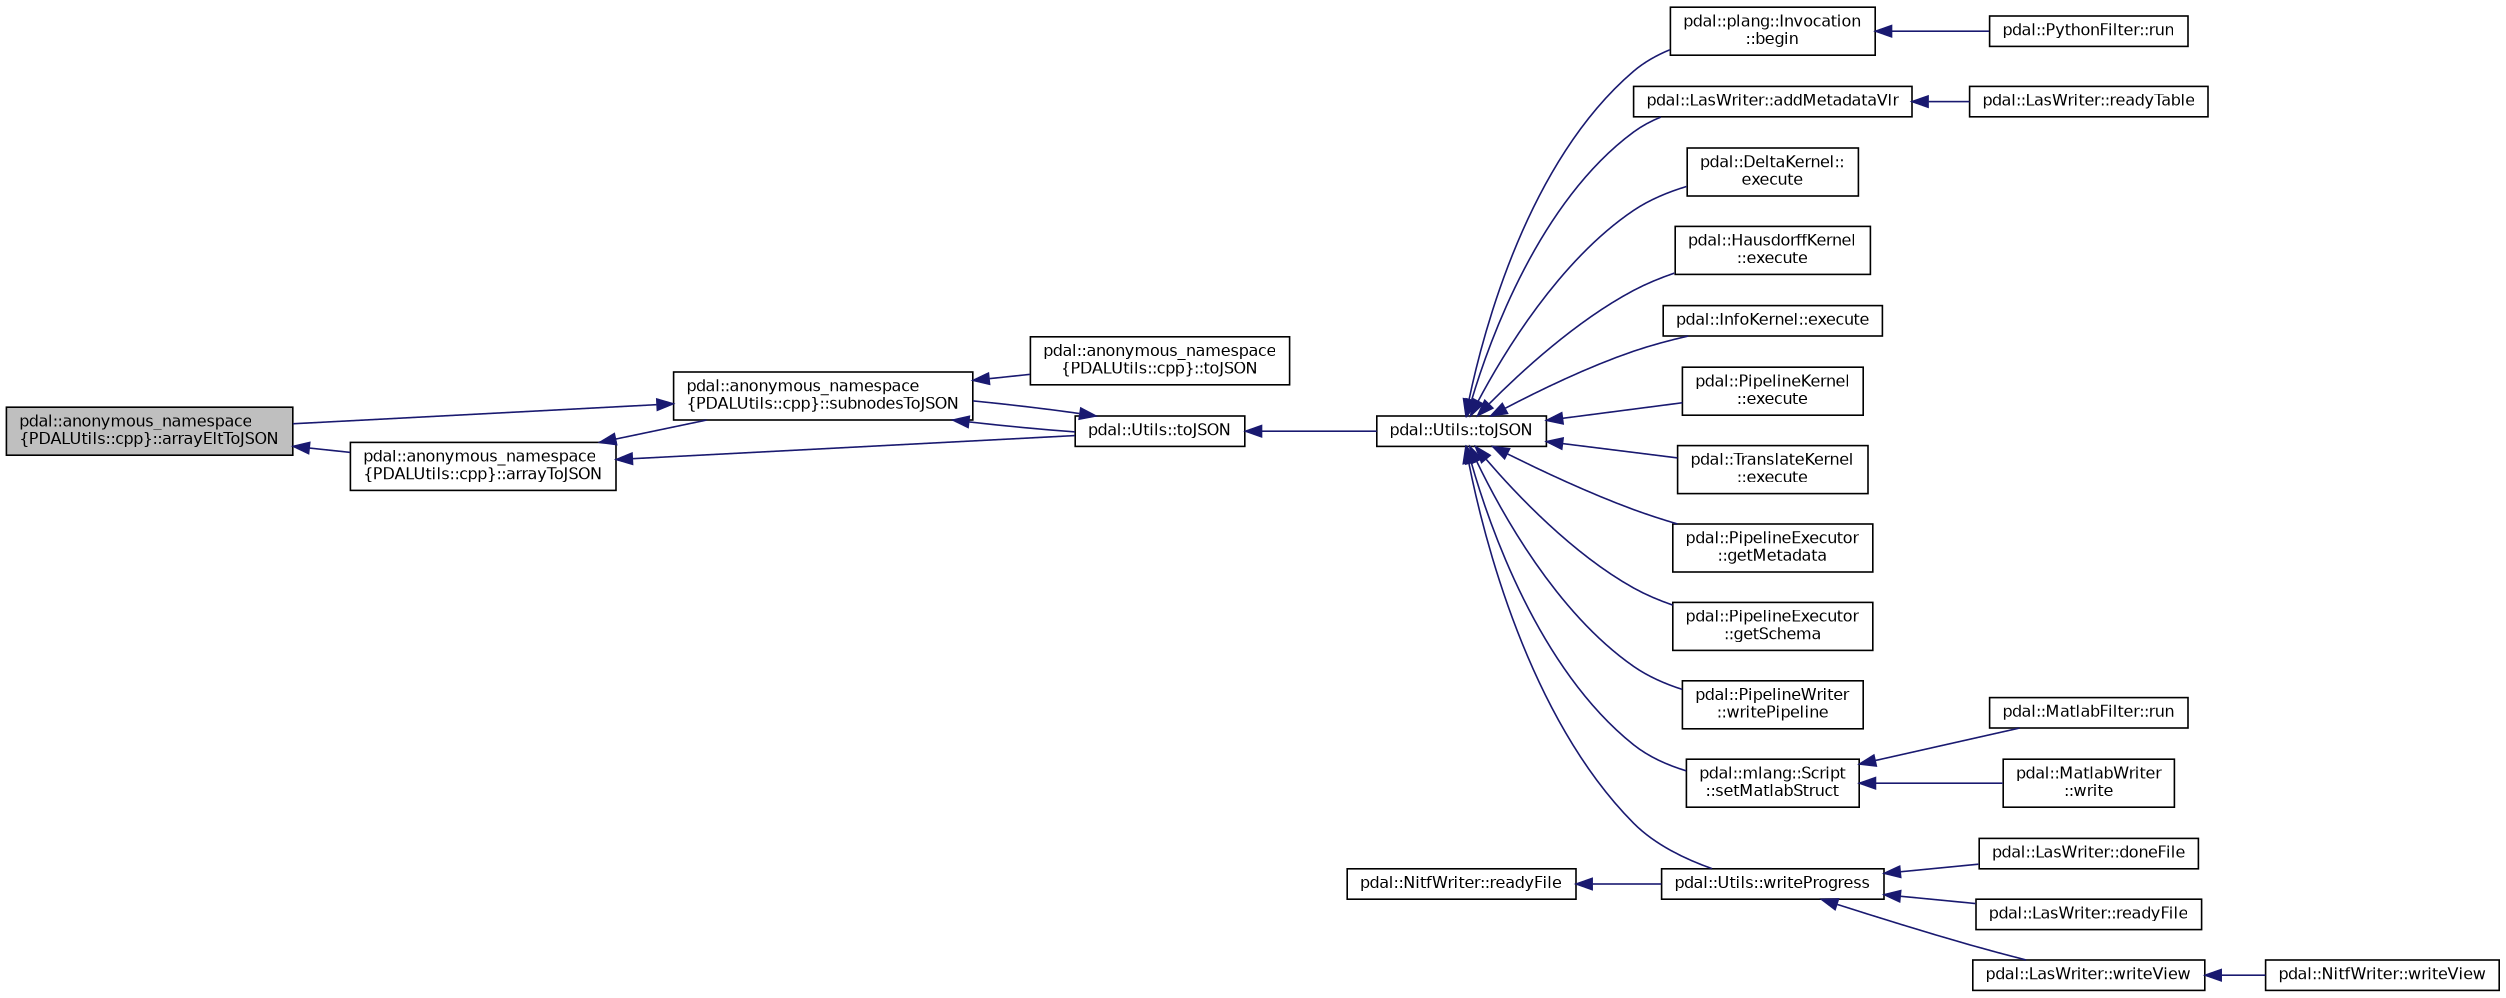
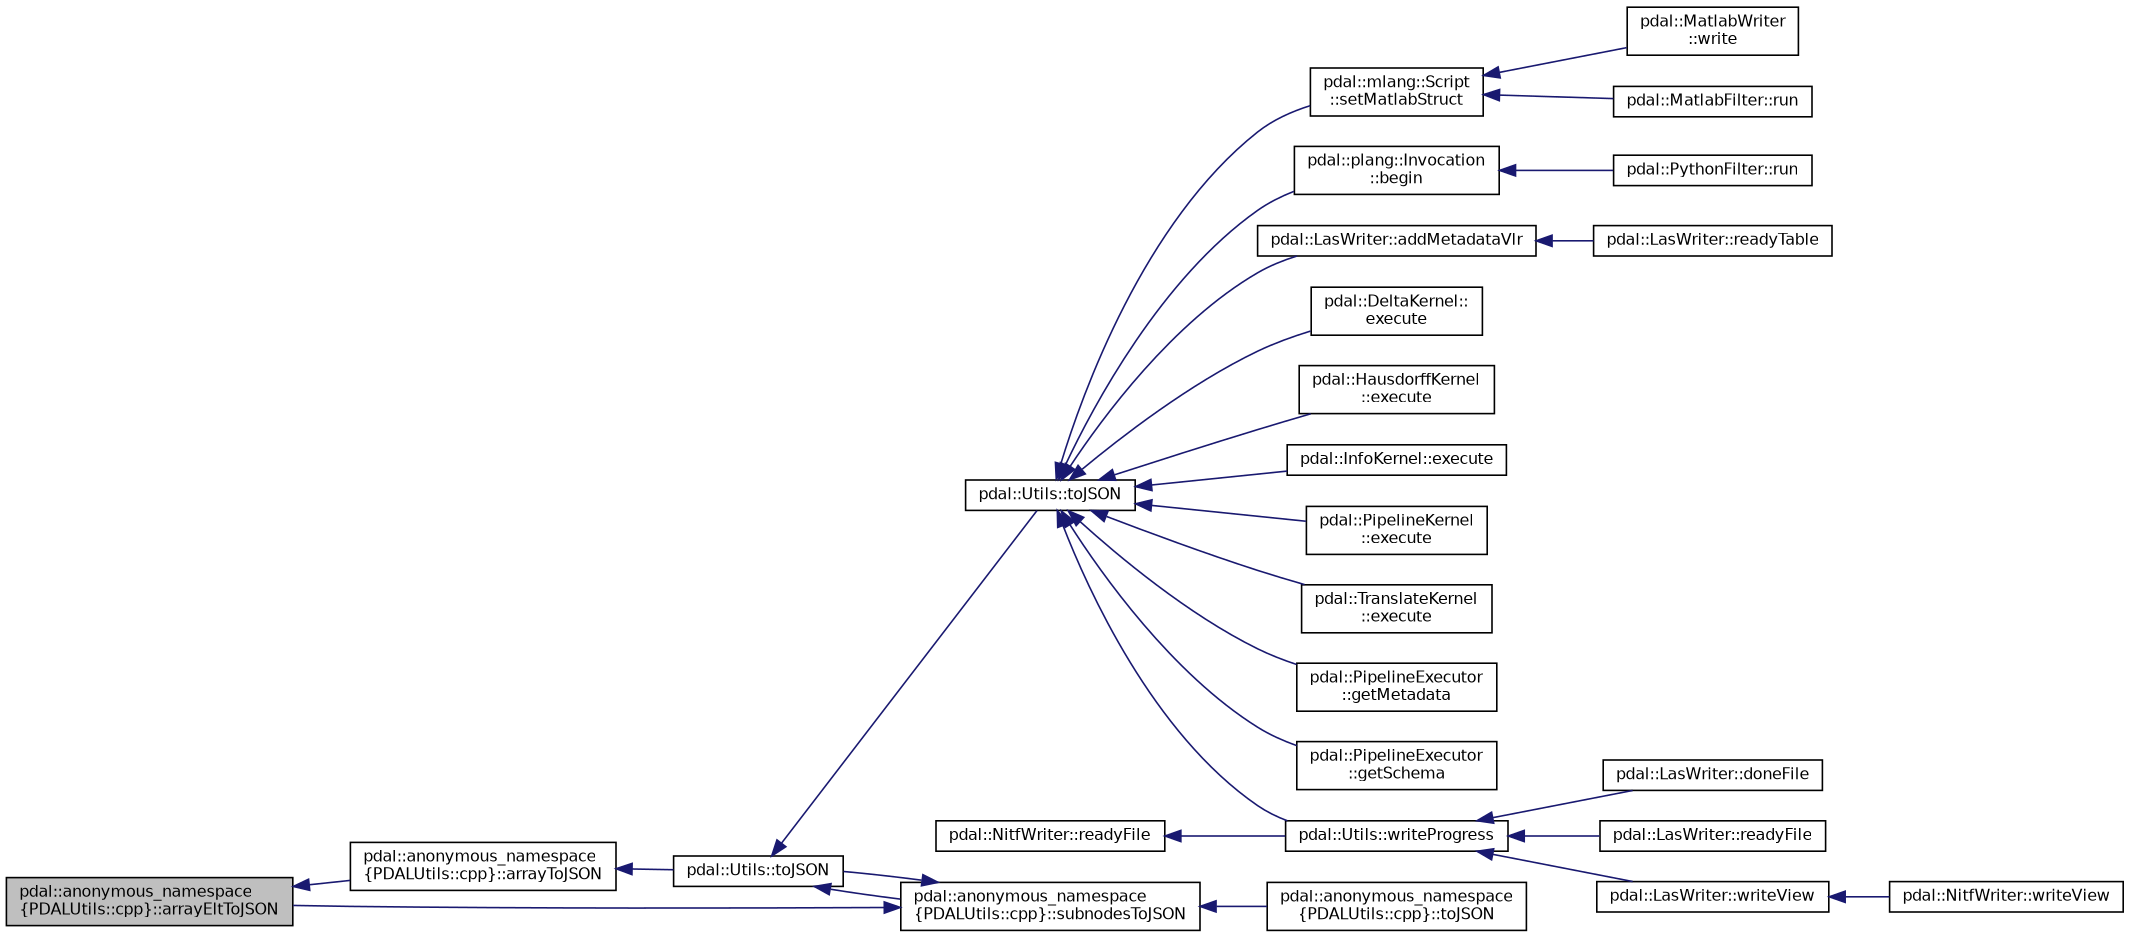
(661, 430) -> none
(1773, 705) -> none
